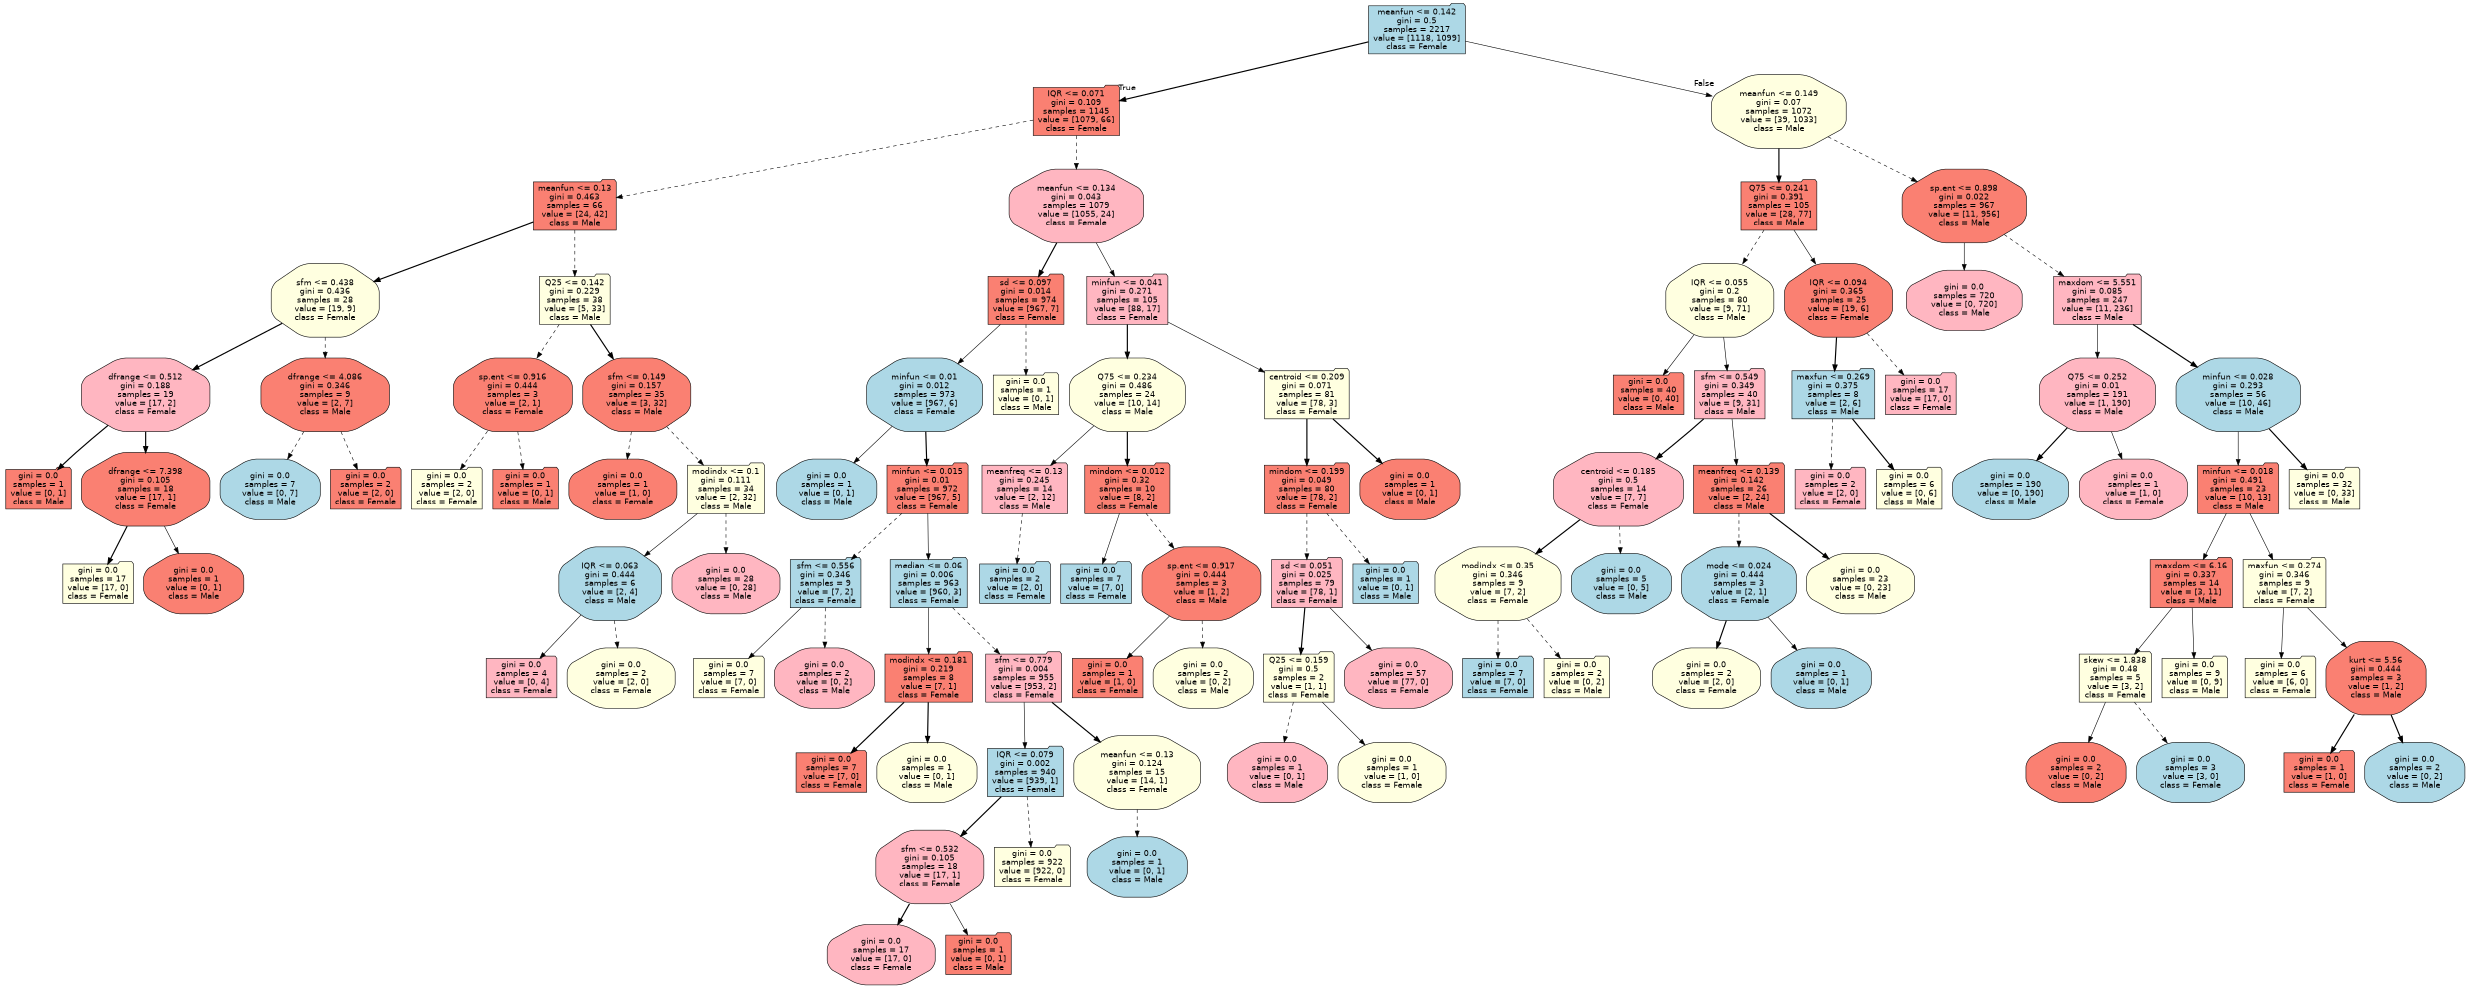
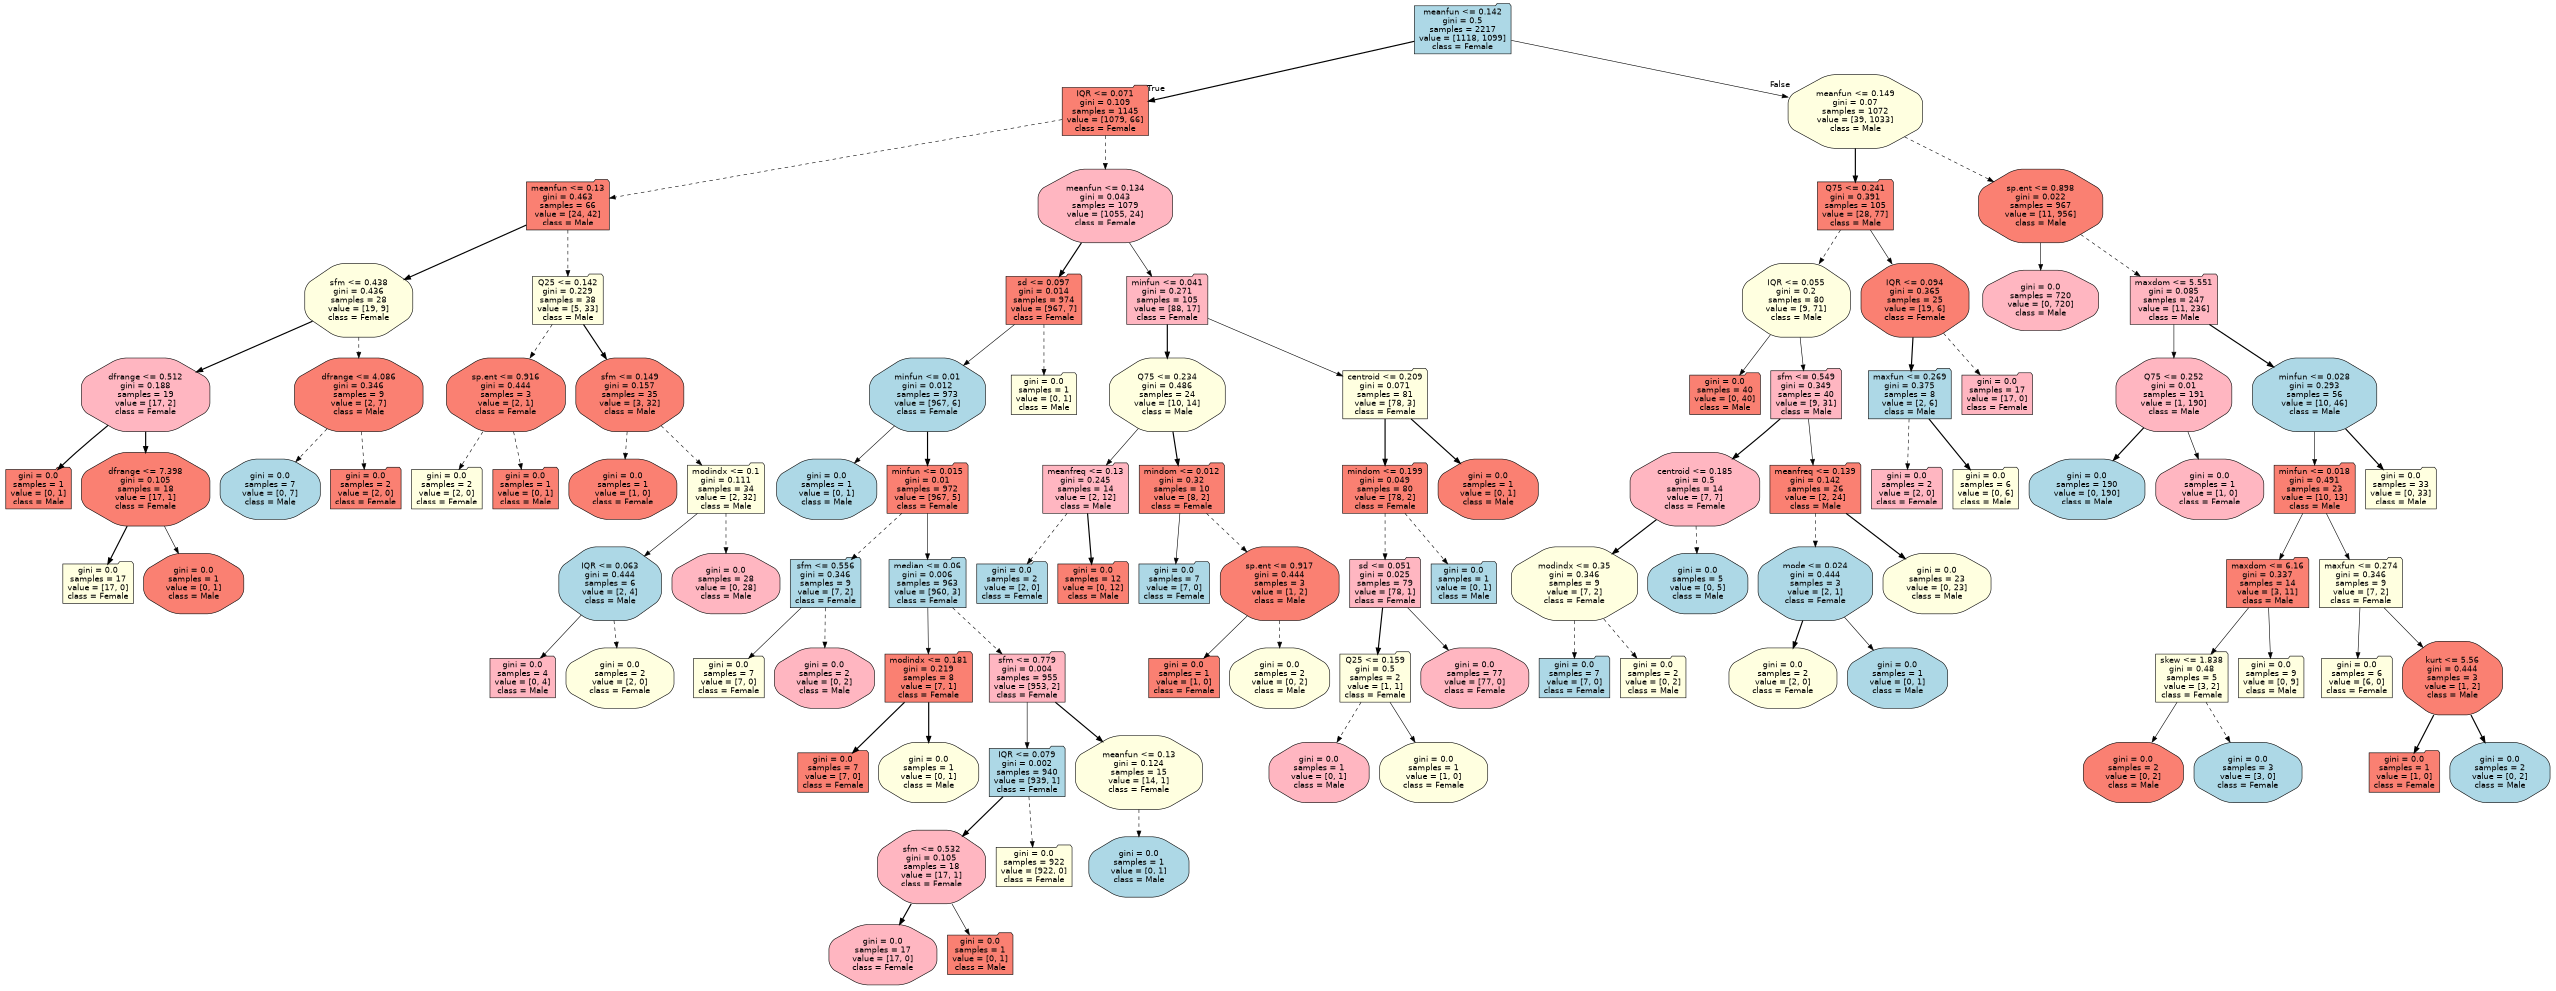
(2324, 489) -> (2401, 489)
none -> (1093, 584)
(522, 678) -> (523, 678)
(1398, 678) -> (1475, 678)
